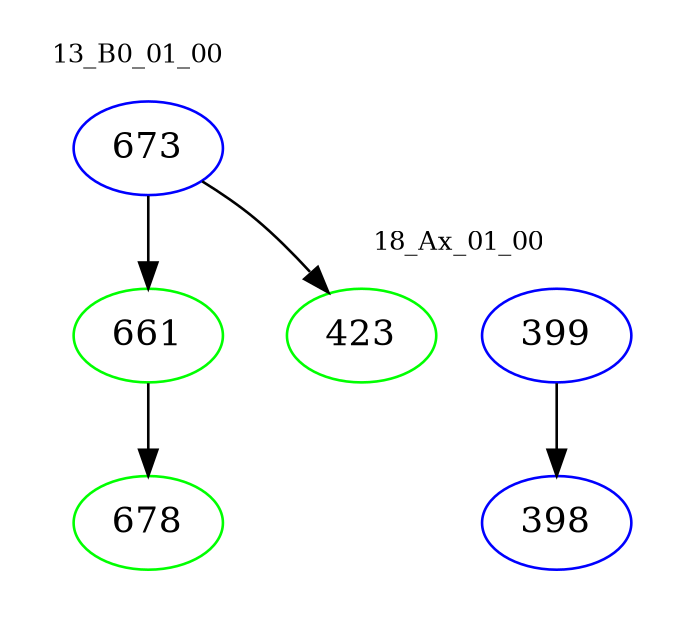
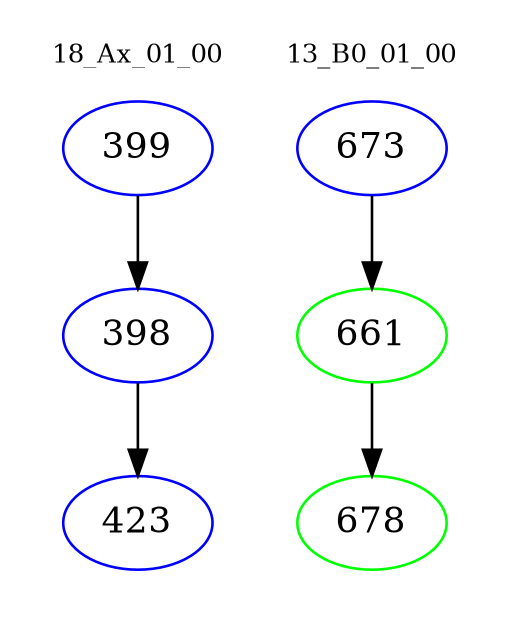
(283, 244) -> (138, 416)
(362, 336) -> (138, 523)
